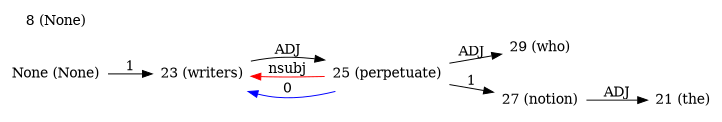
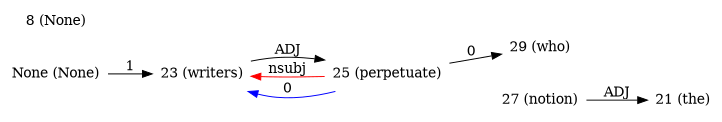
(472, 52) -> (472, 52)
(467, 88) -> none
